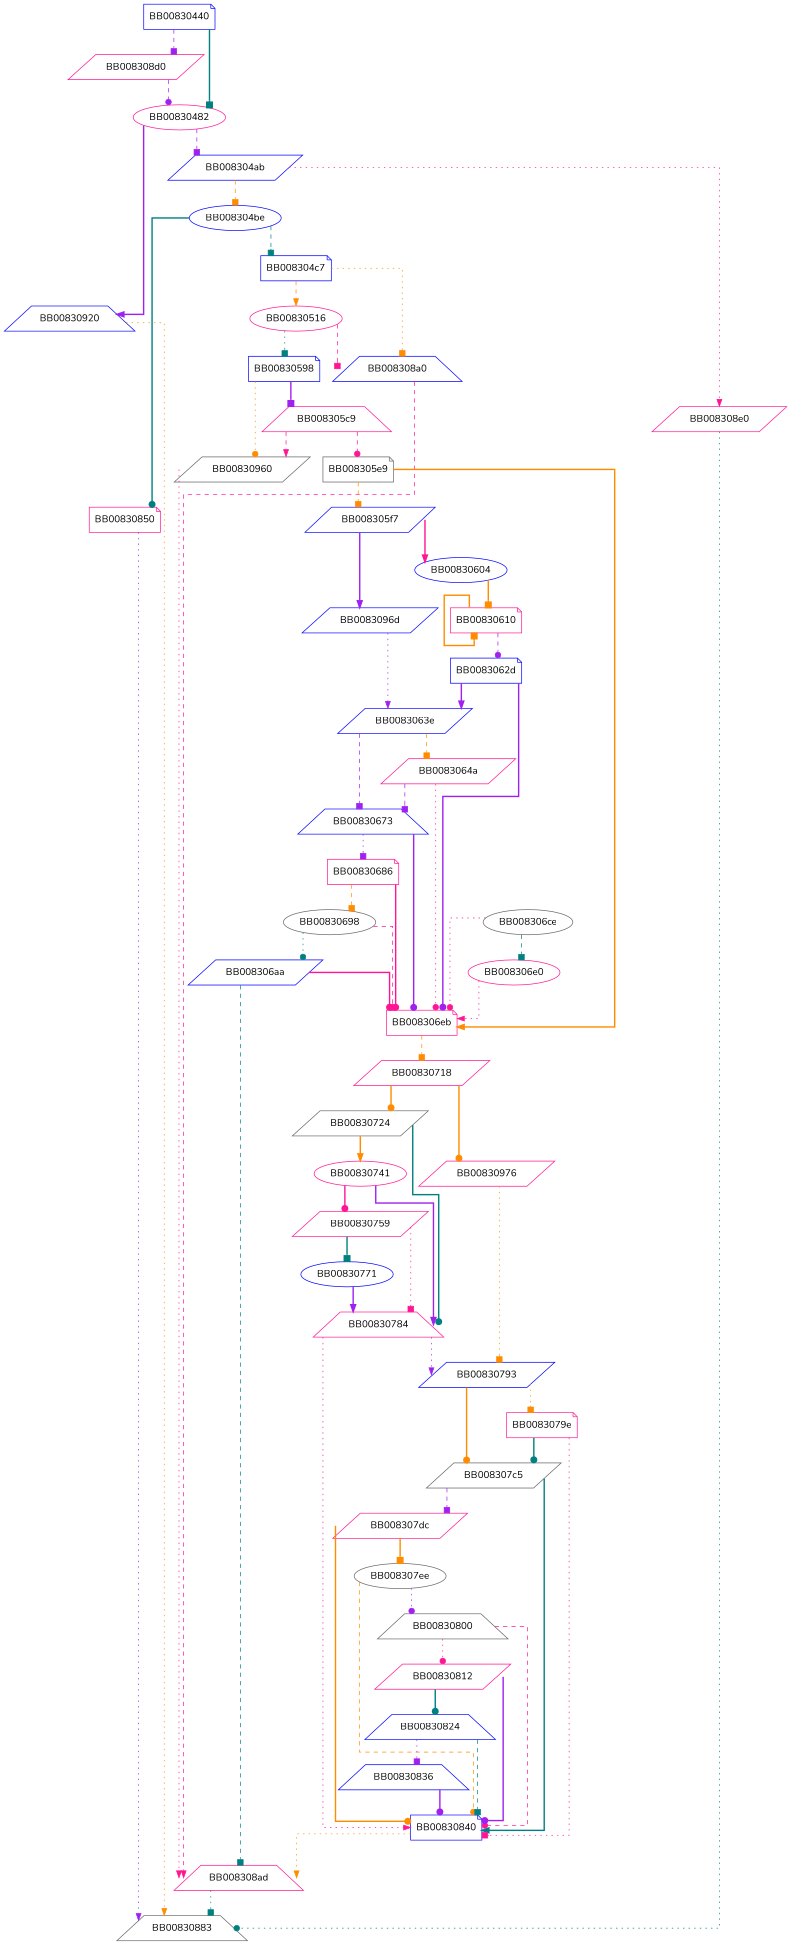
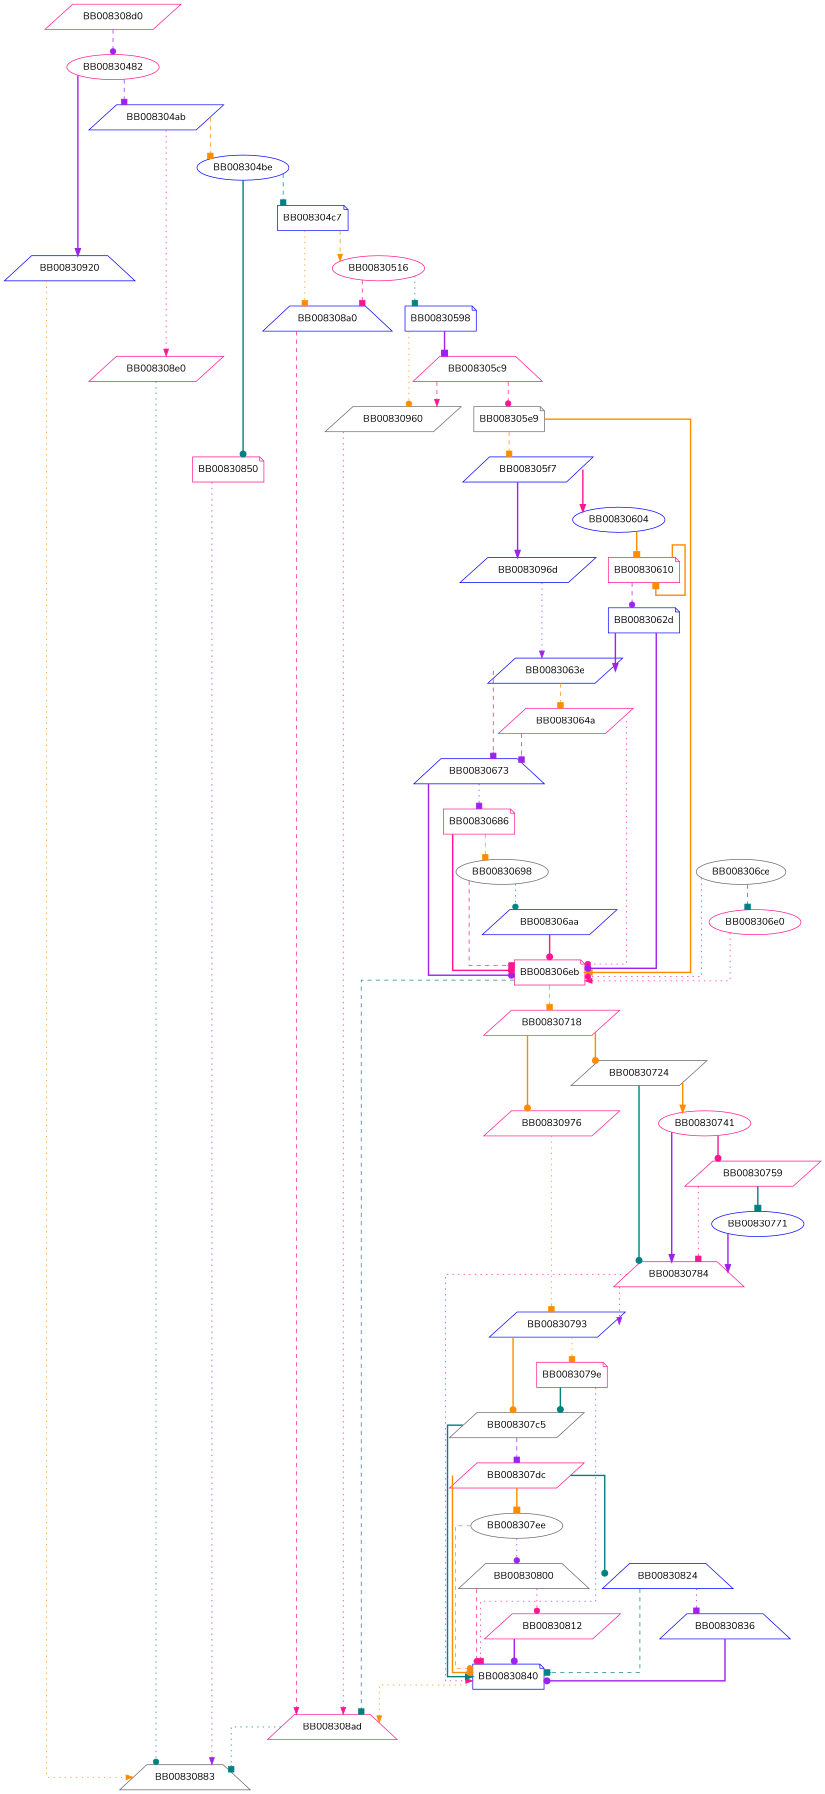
(179, 17) -> none
(240, 1422) -> (361, 1267)
(435, 1699) -> (605, 1506)
